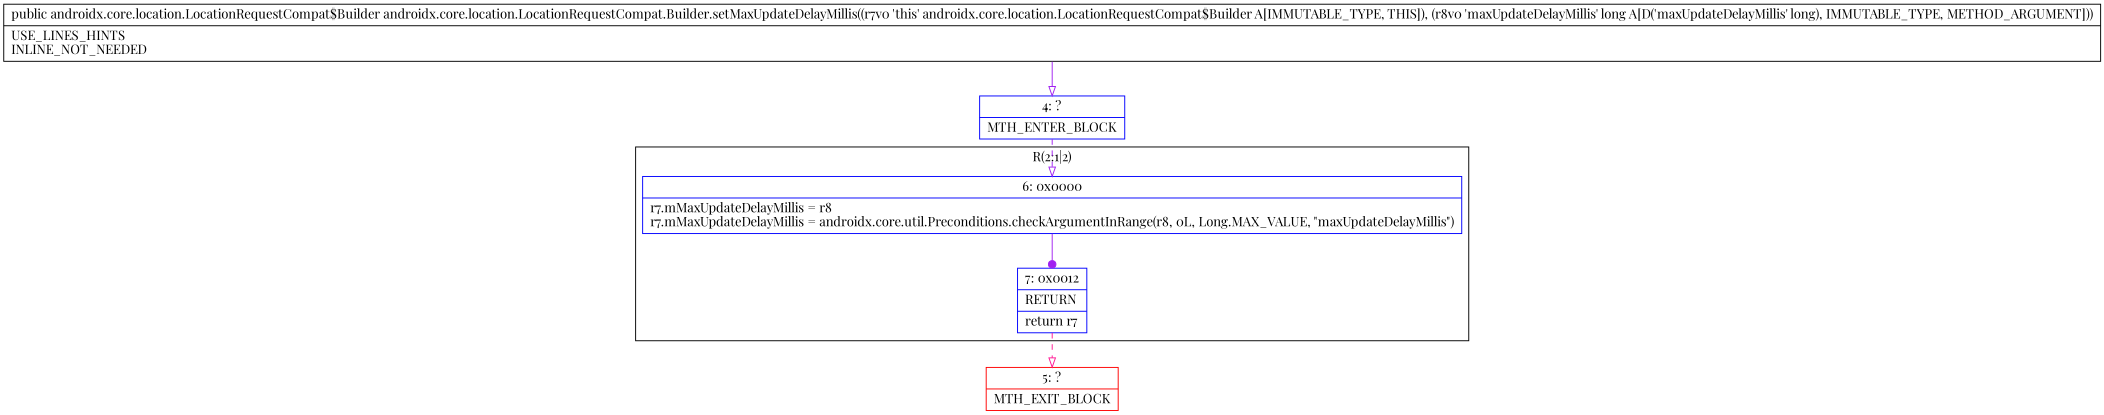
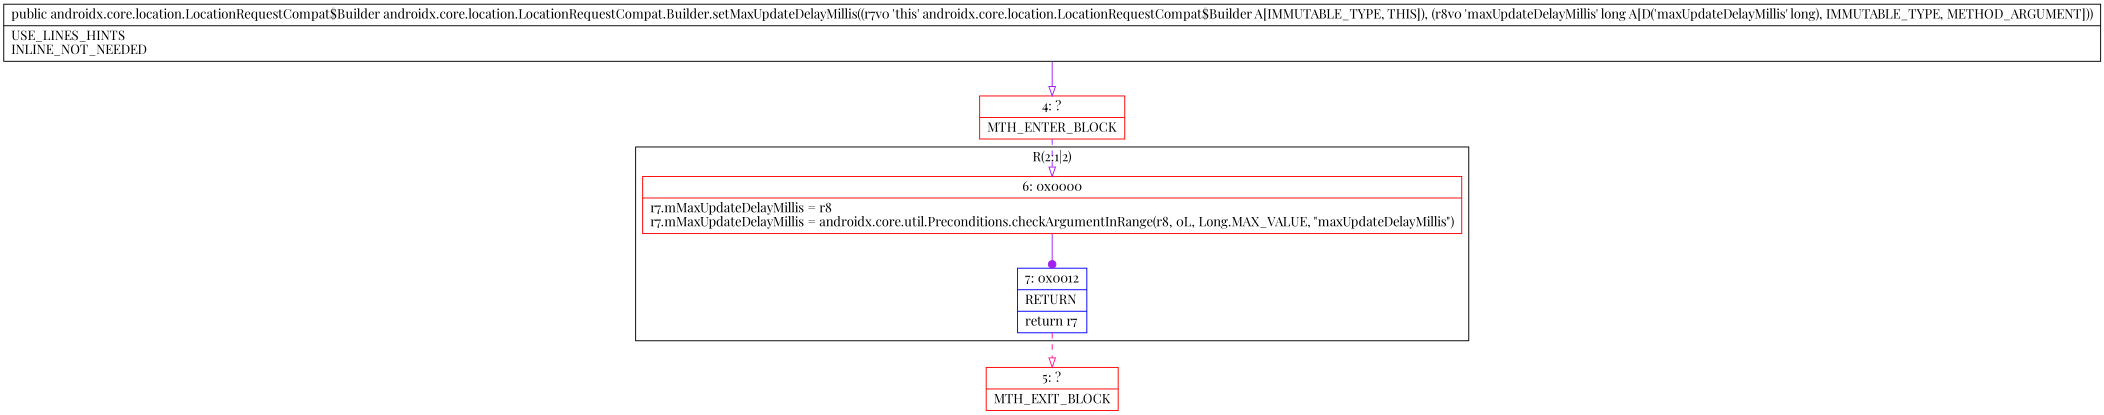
(1052, 117) -> (1052, 117)
(1052, 205) -> (1052, 205)
